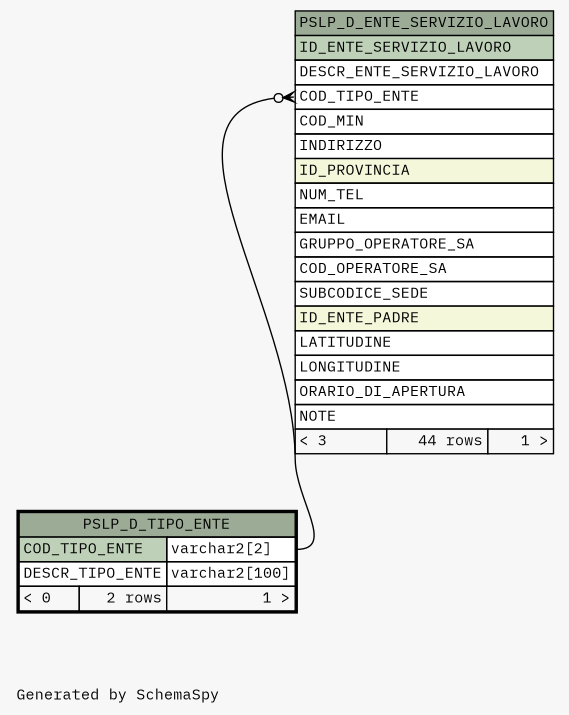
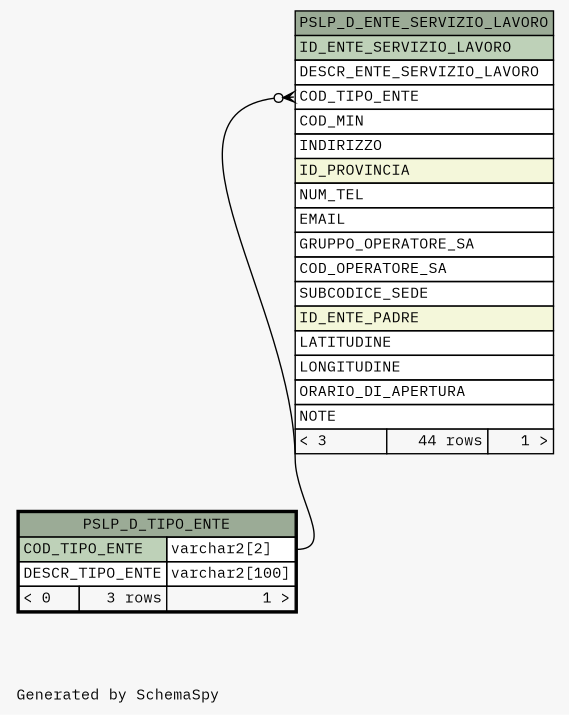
(135, 598) -> (135, 598)
